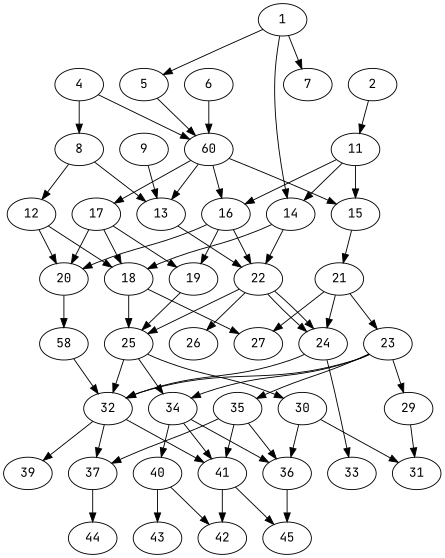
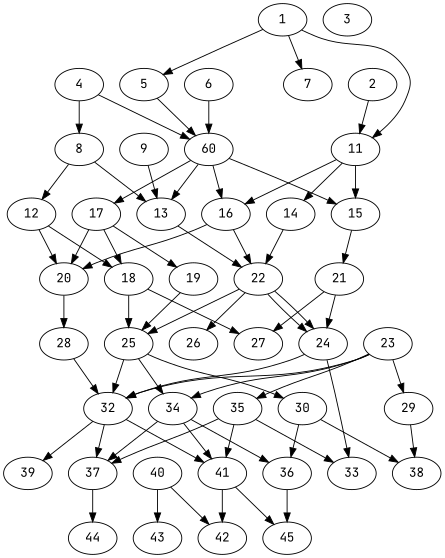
none -> (347, 20)
(275, 113) -> (391, 55)
(213, 240) -> none
(217, 245) -> none
(361, 308) -> none
(64, 344) -> (64, 344)
(167, 434) -> (136, 438)
(260, 437) -> (289, 438)
(417, 473) -> (417, 473)
